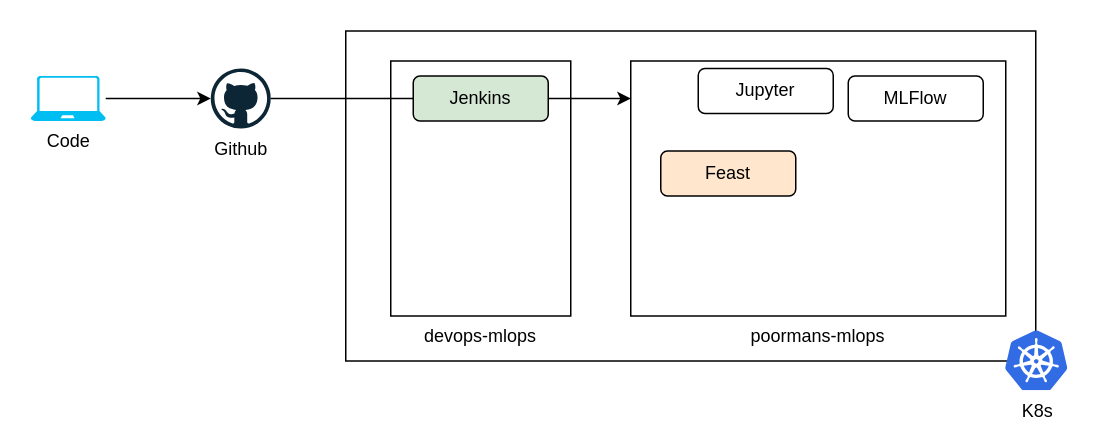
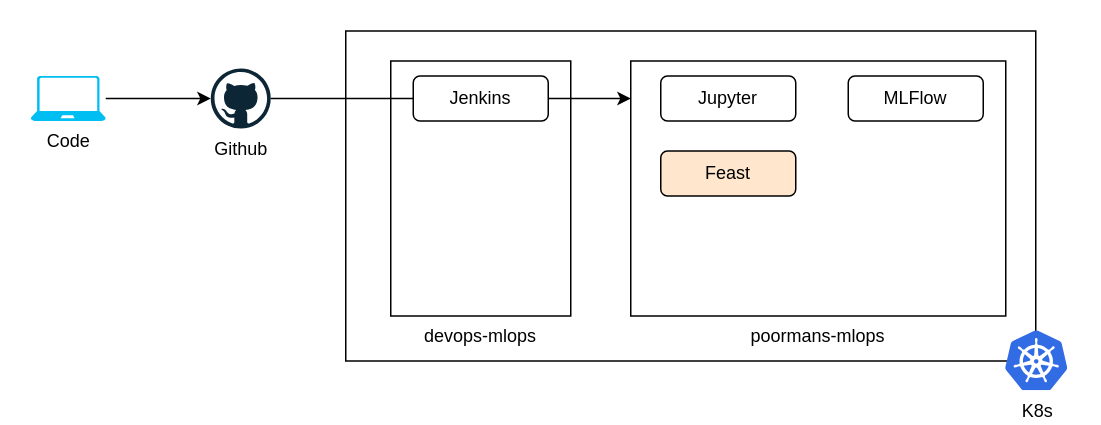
(766, 91) -> (728, 98)
(481, 98) -> (481, 98)
